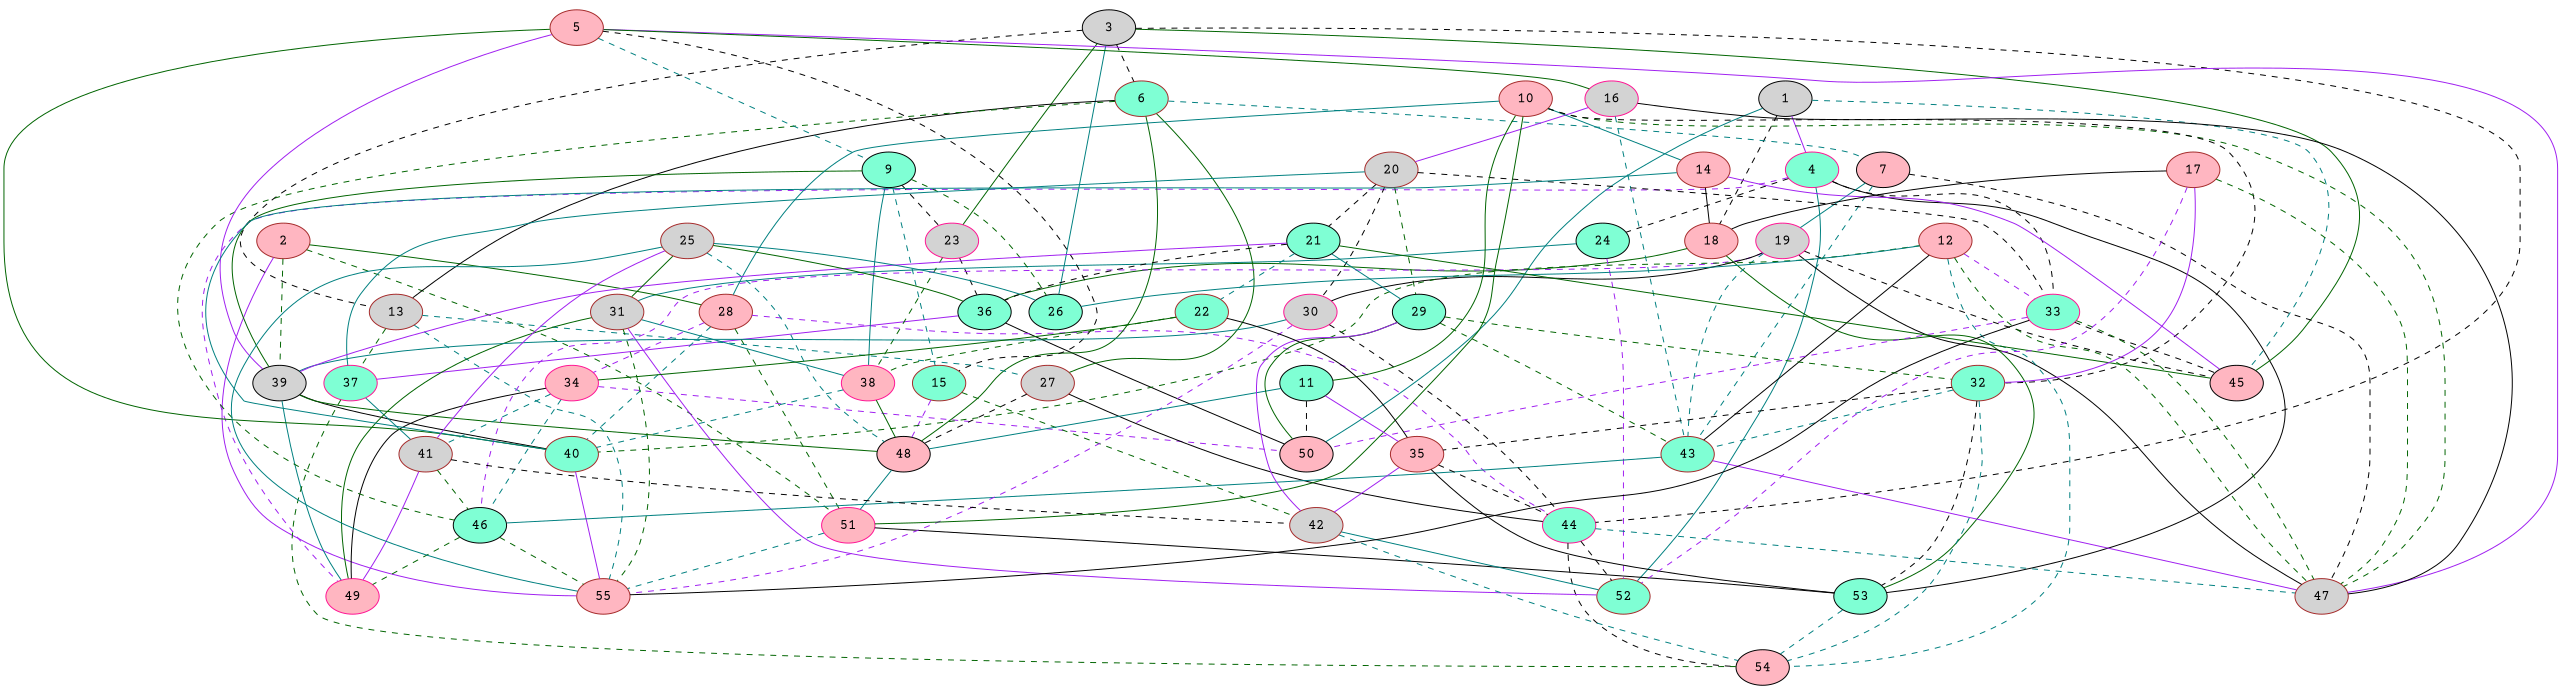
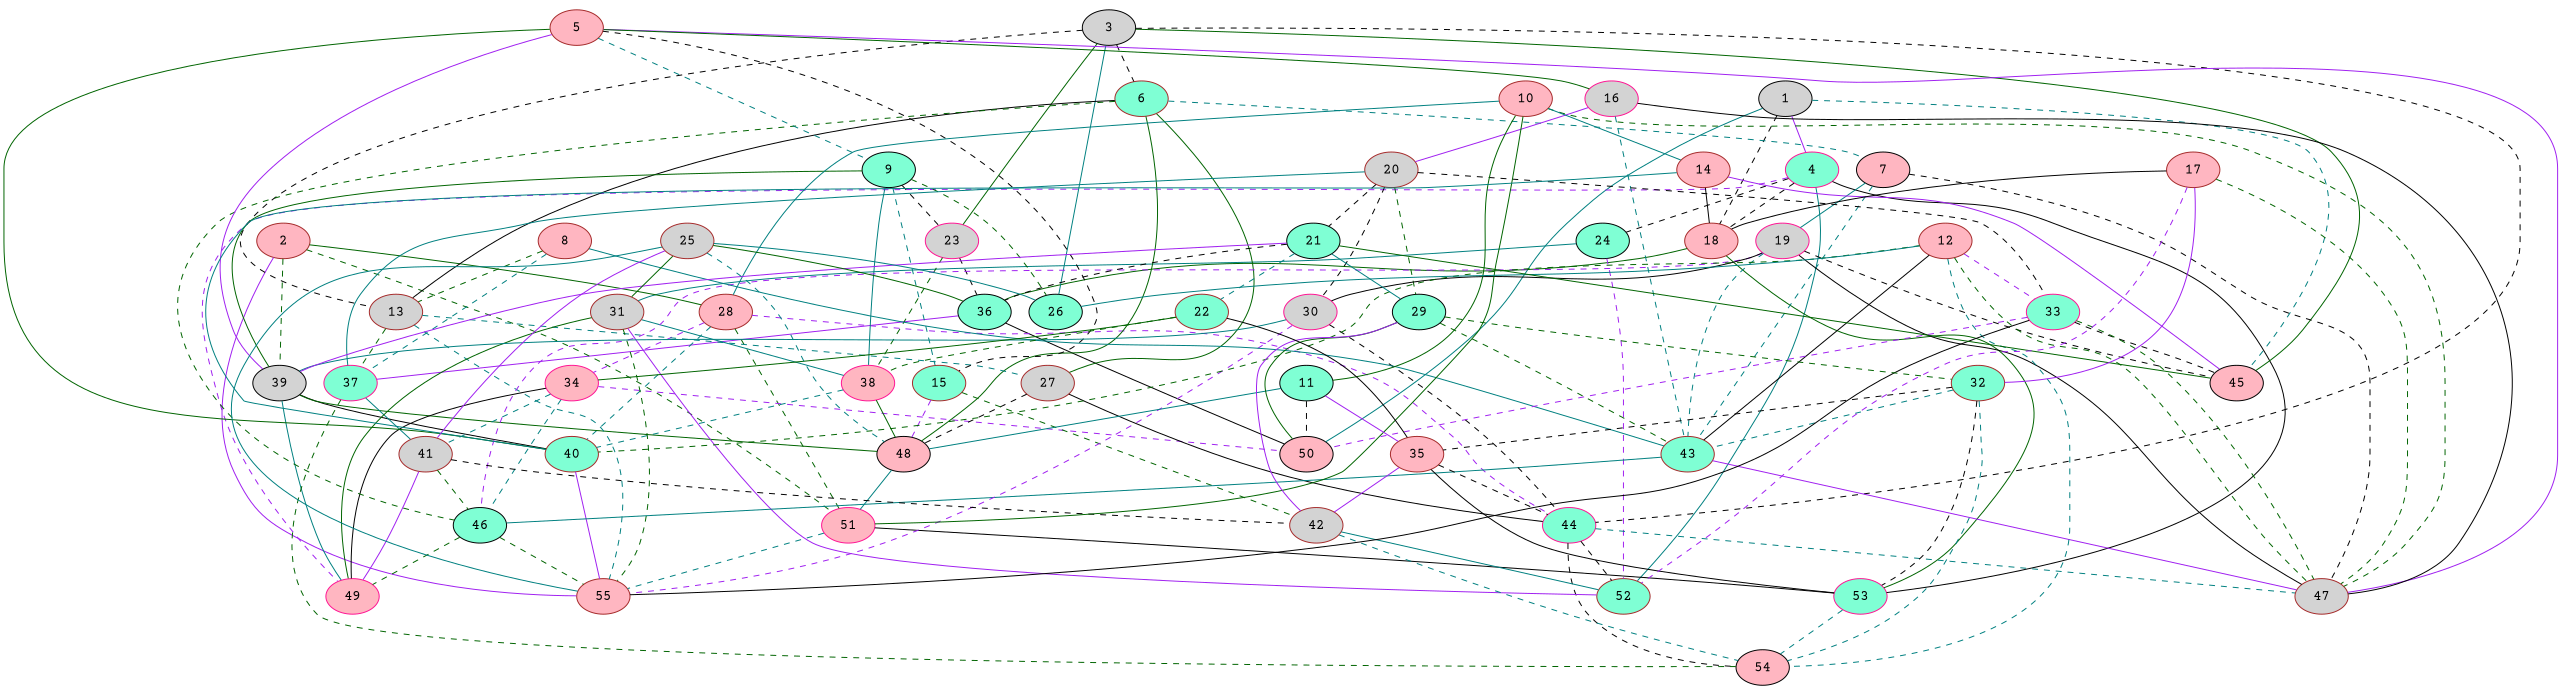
(2240, 167) -> none
(1972, 195) -> (1762, 205)
none -> (565, 241)
(1860, 596) -> (1860, 596)
